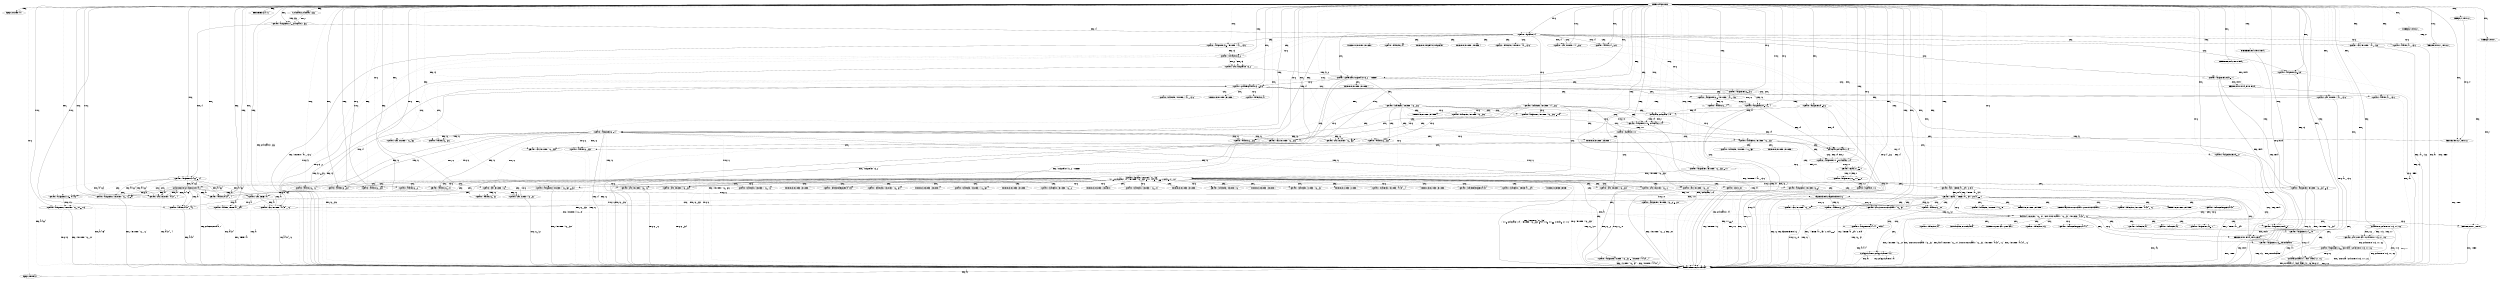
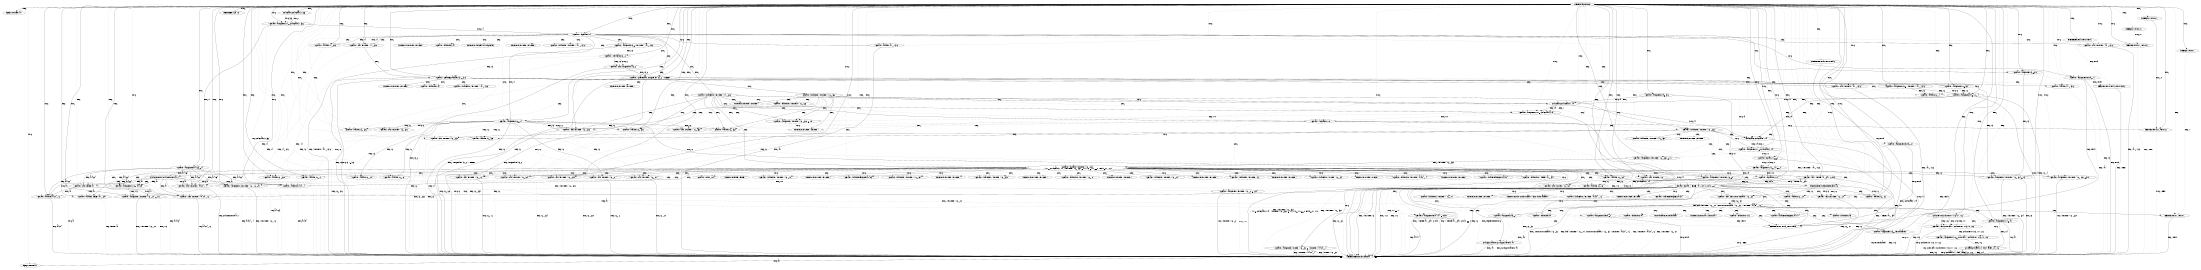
(1303, 82) -> (390, 75)
(1595, 117) -> (1166, 117)
(2255, 153) -> (1833, 256)
